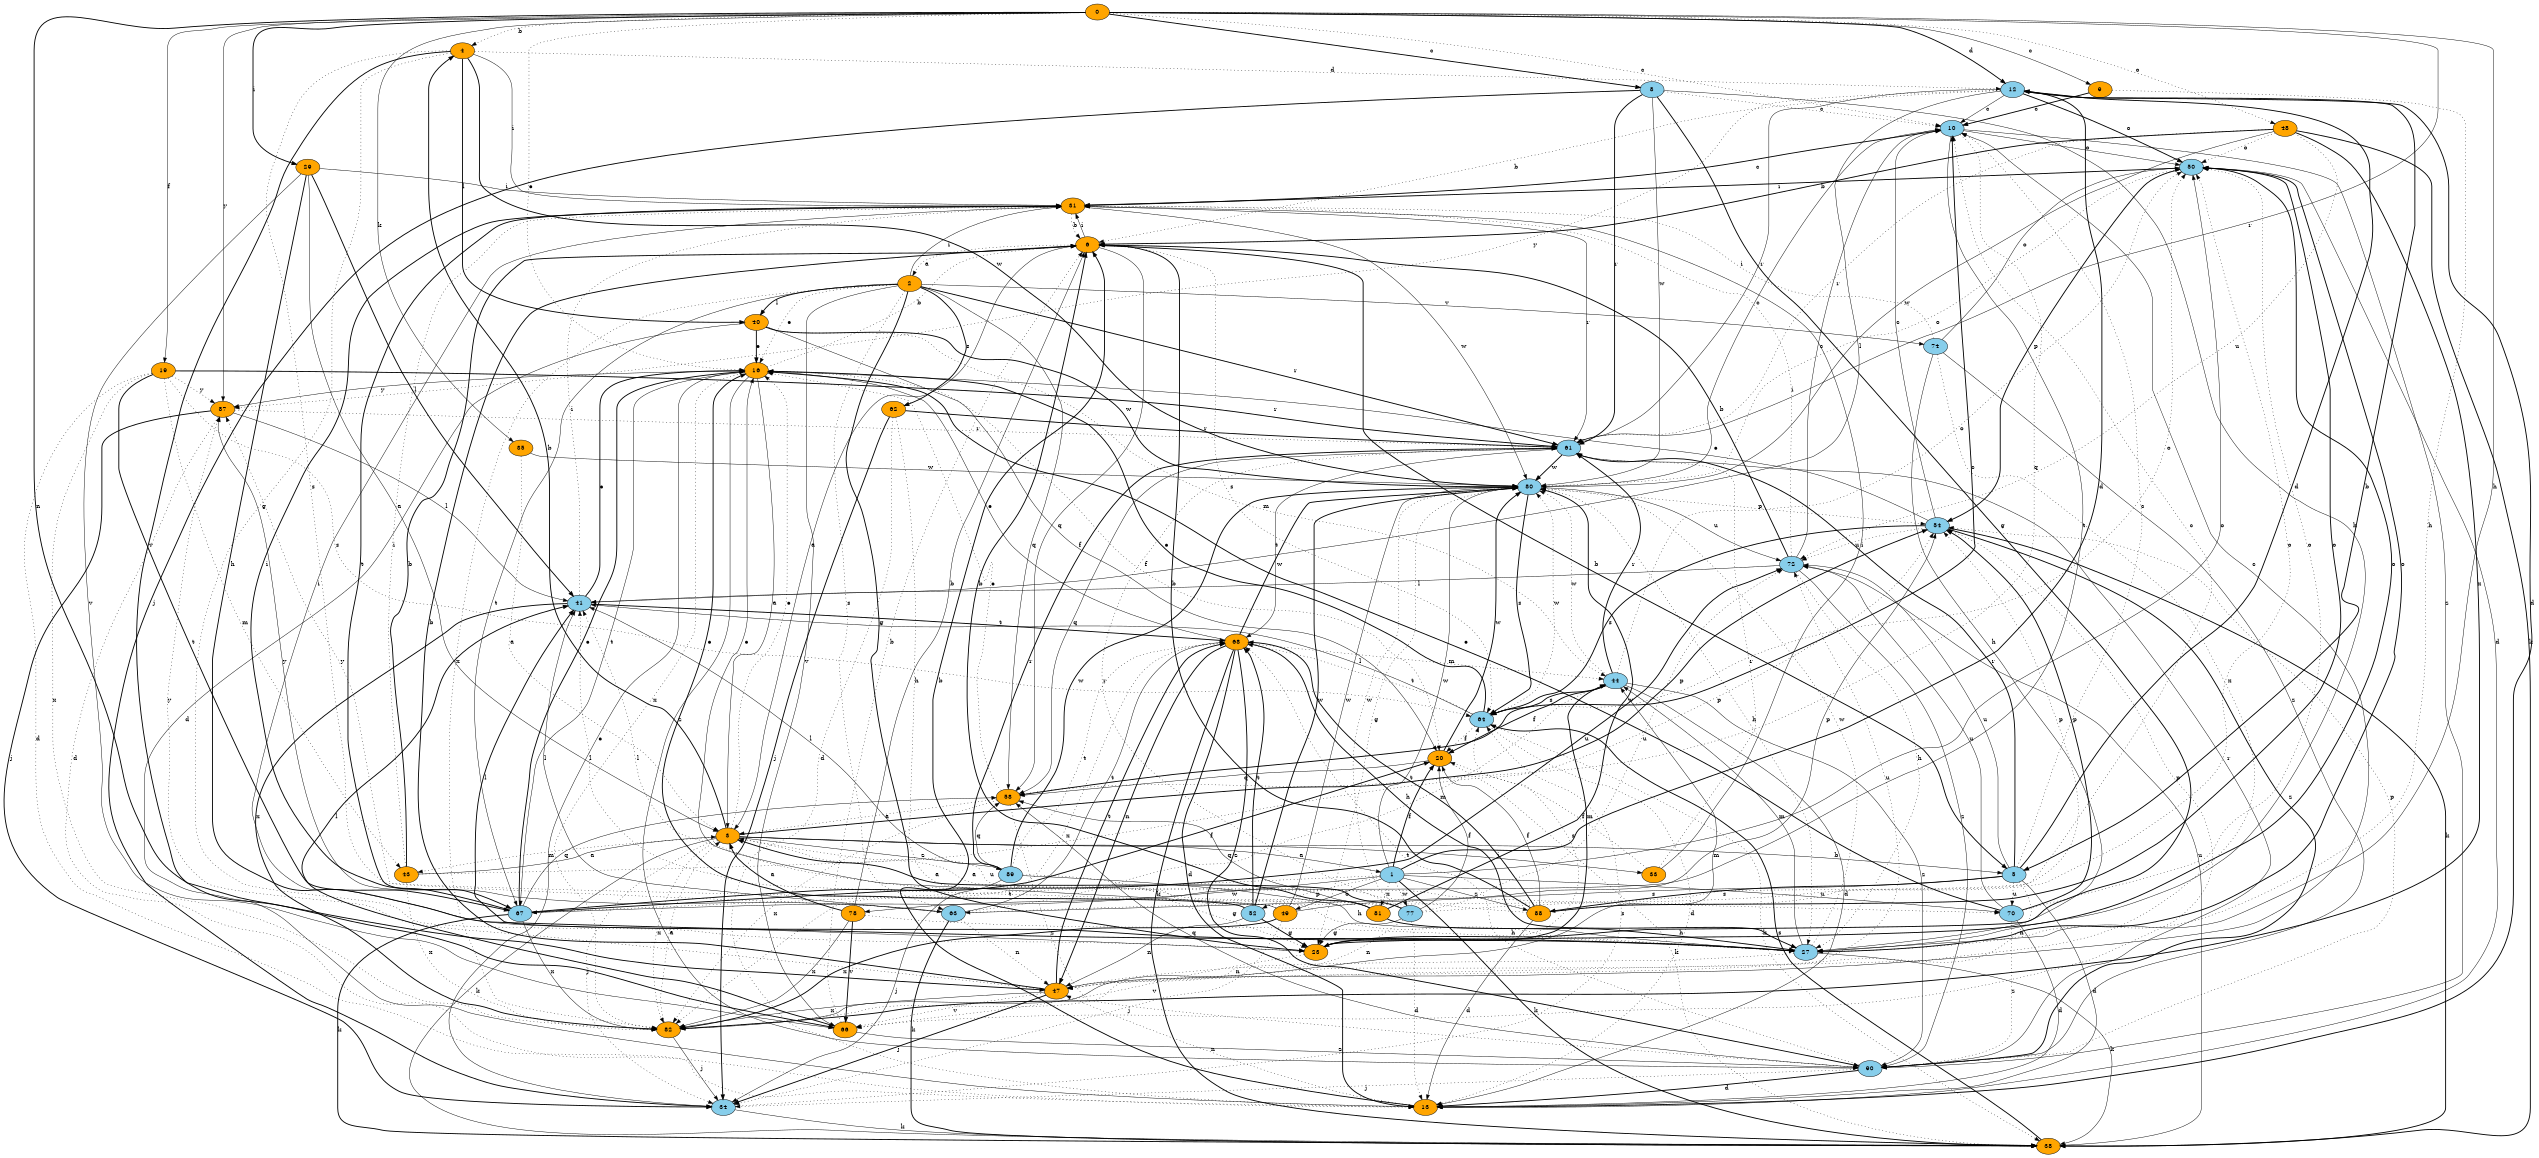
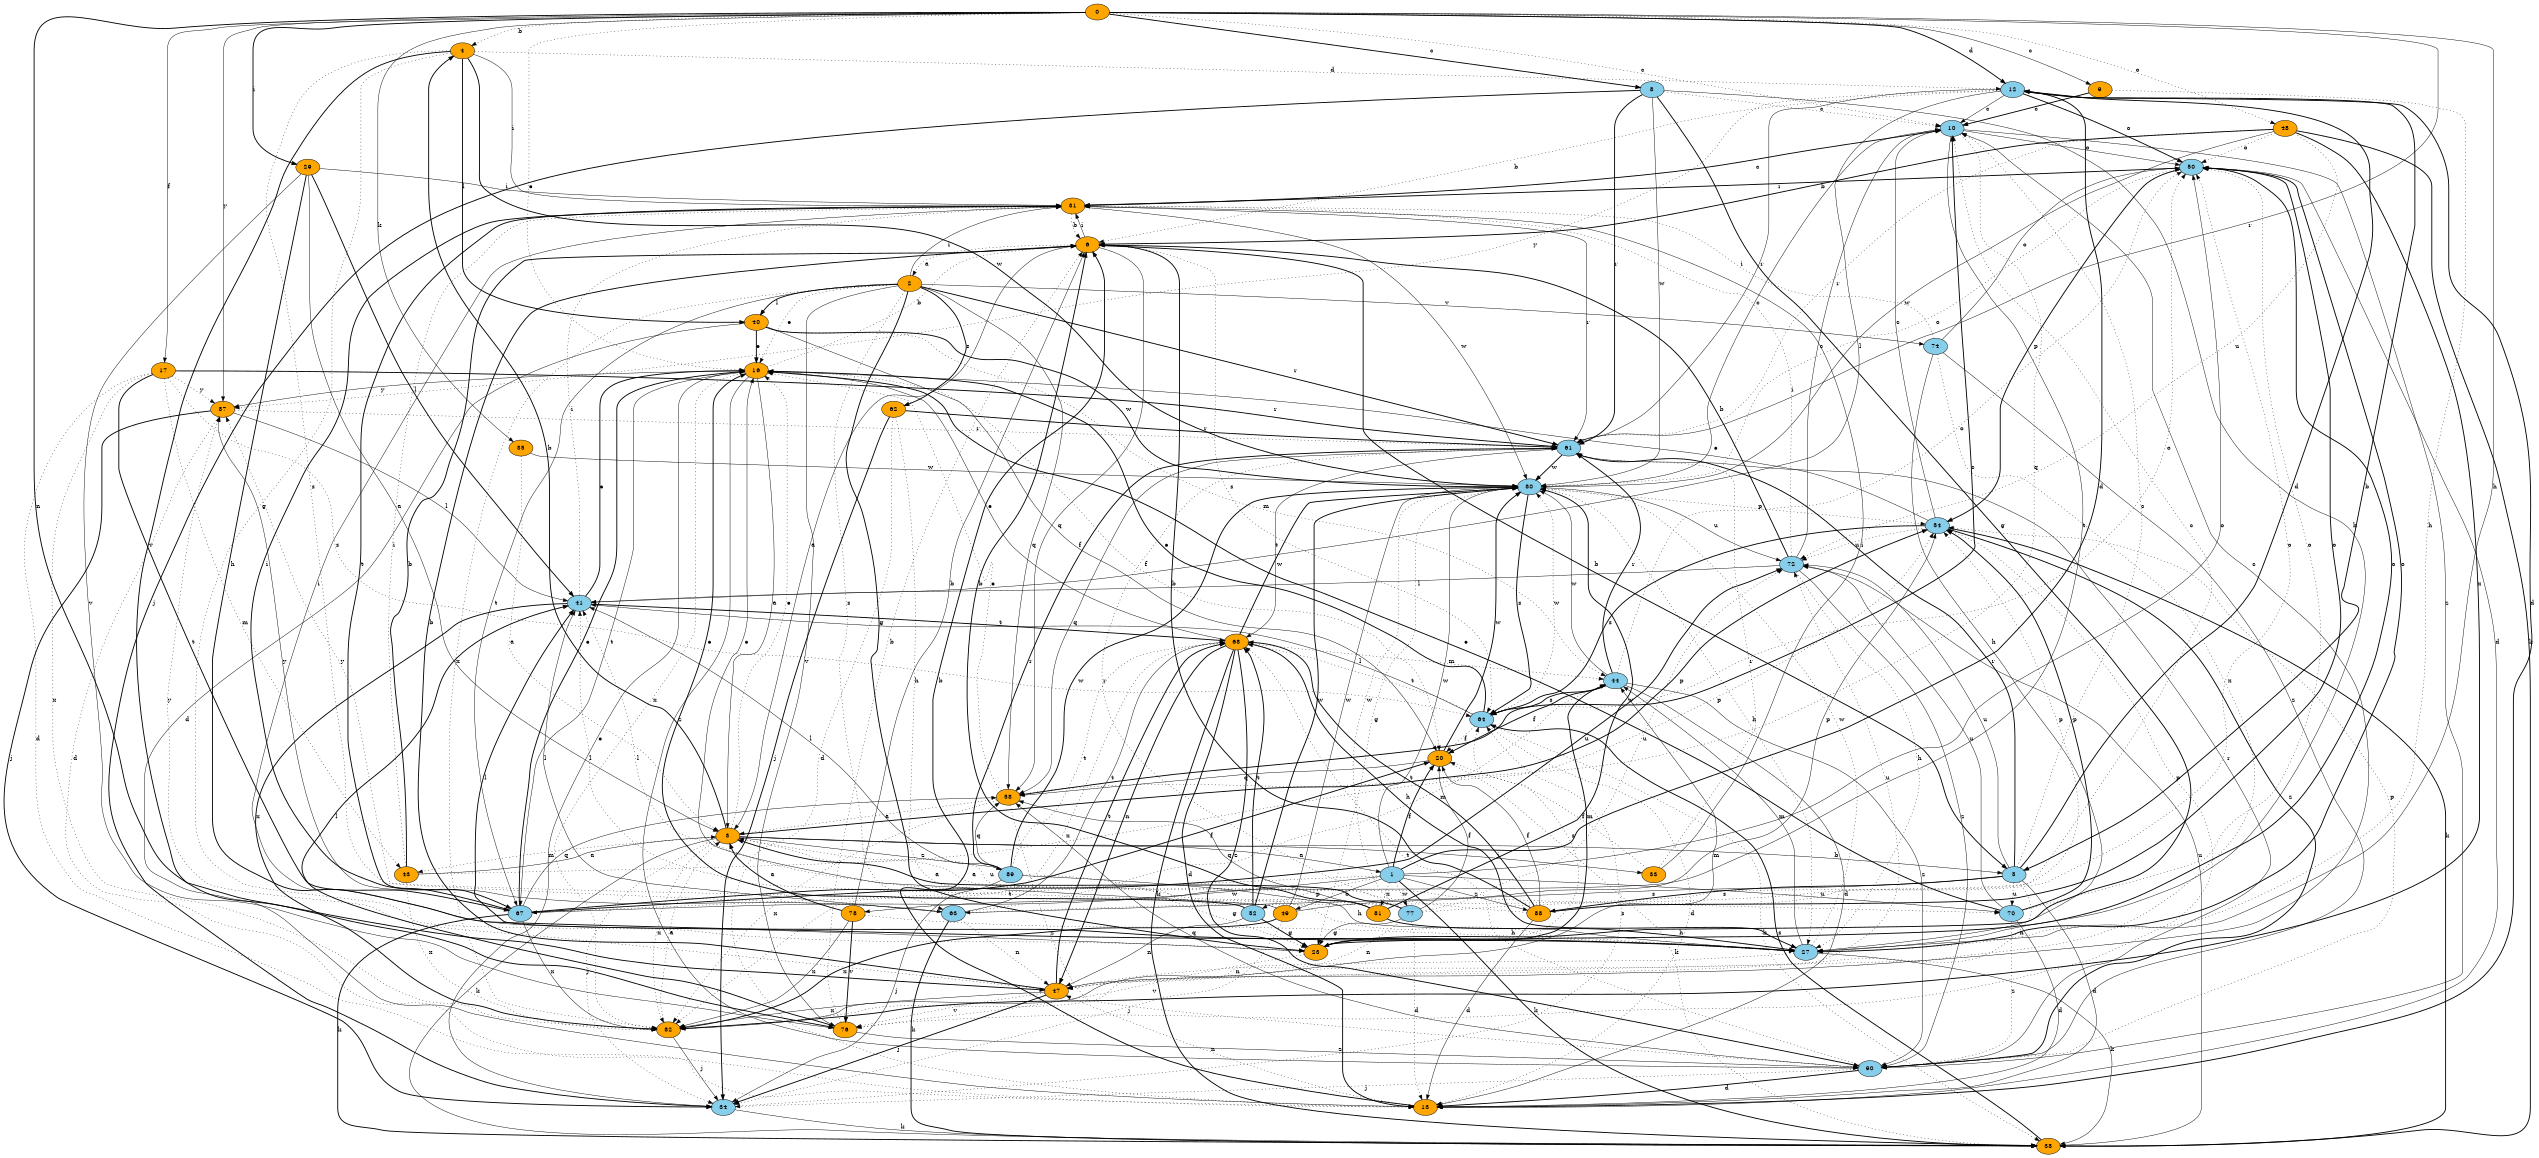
(163, 370) -> (163, 370)
(1571, 584) -> (1571, 584)
(845, 1030) -> (845, 1030)
